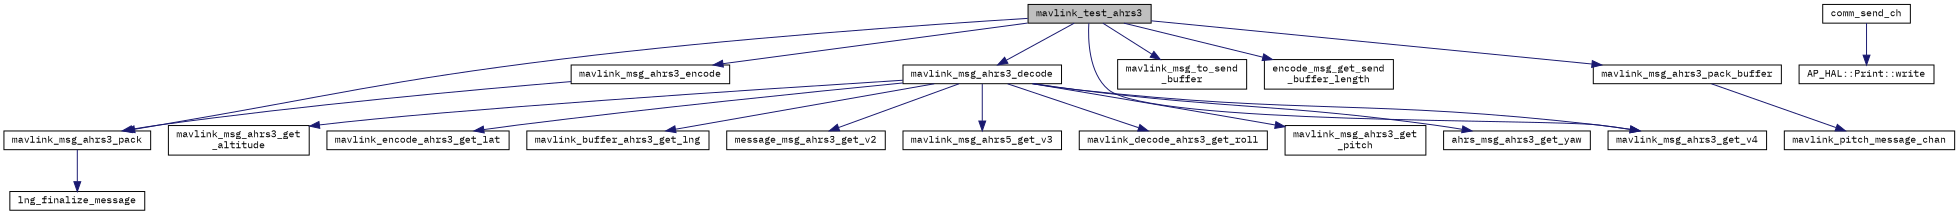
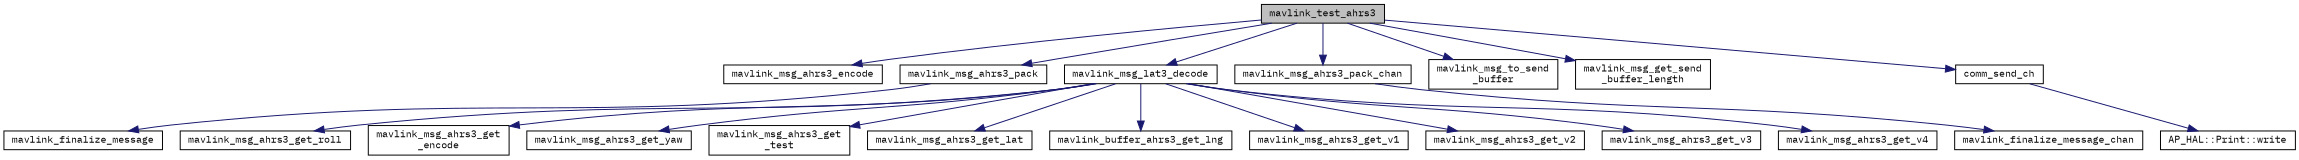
(982, 74) -> (1141, 74)
(1329, 74) -> (1643, 74)
(1687, 74) -> (1323, 74)
(351, 102) -> none
(1288, 115) -> (1665, 44)
(239, 140) -> (779, 140)
(418, 140) -> (950, 140)
(806, 140) -> (1505, 140)
(982, 140) -> (1681, 140)
(1173, 140) -> (265, 140)
none -> (1329, 140)
(1355, 140) -> (439, 140)
(1517, 140) -> (609, 140)
(1869, 140) -> (2049, 140)
(77, 201) -> (83, 140)
